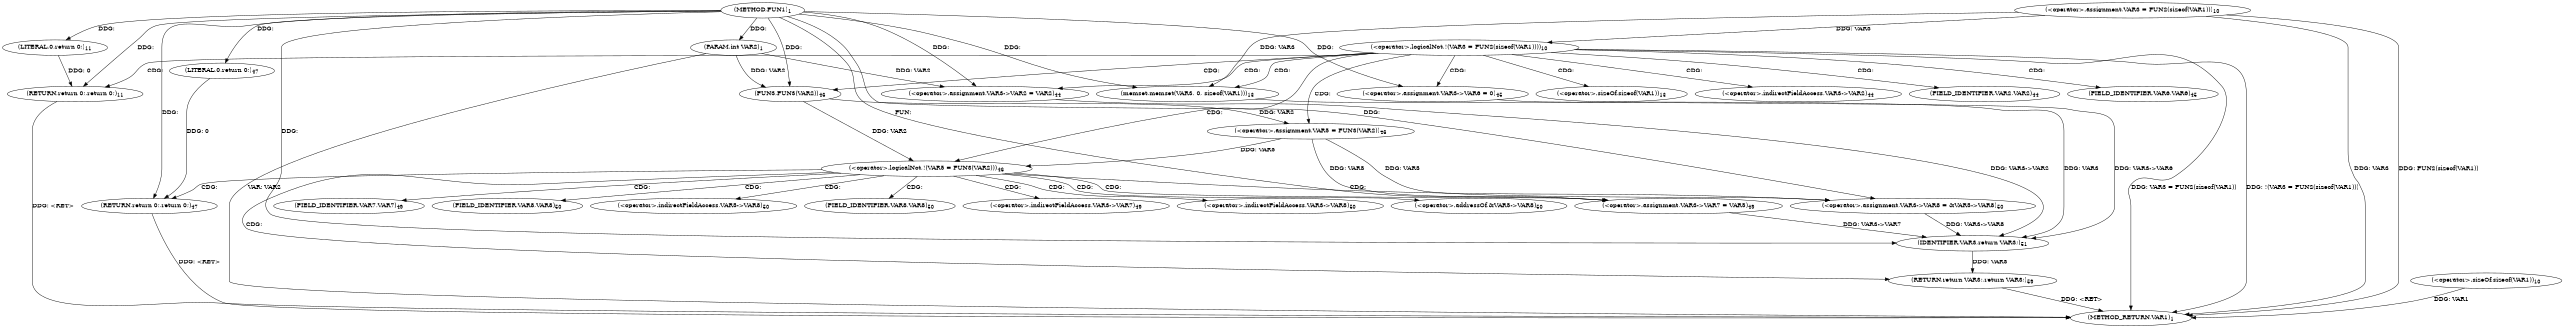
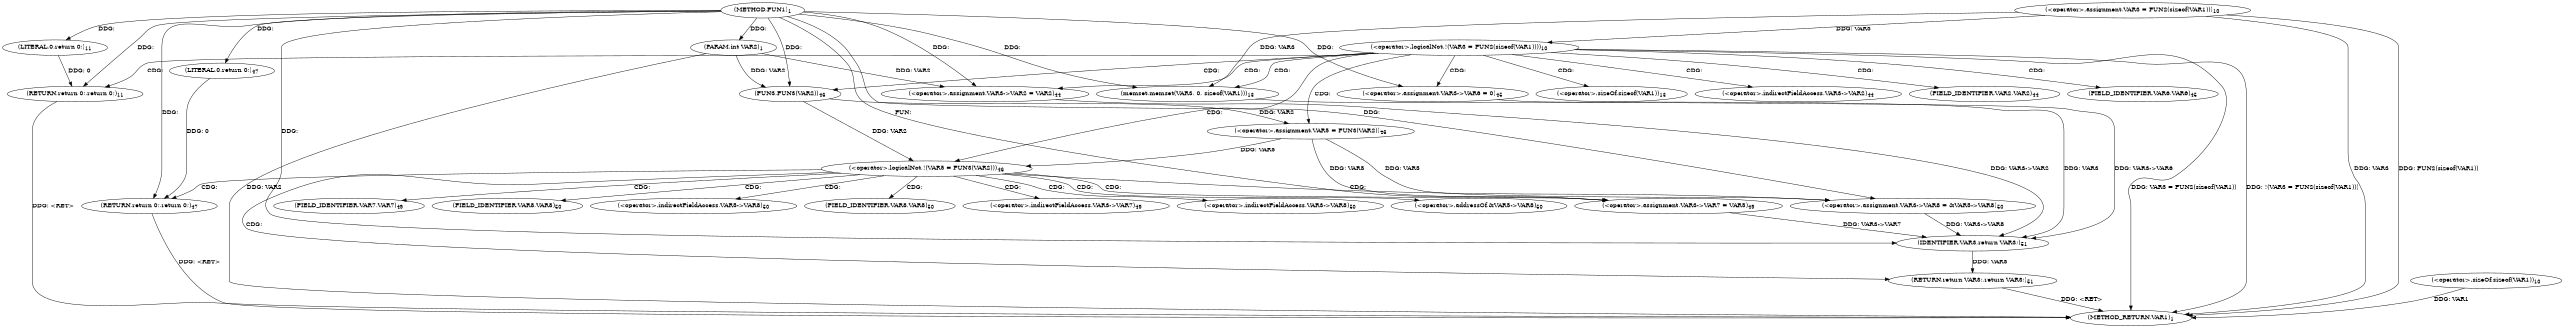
(264, 187) -> (264, 187)
(2030, 280) -> (2030, 280)
